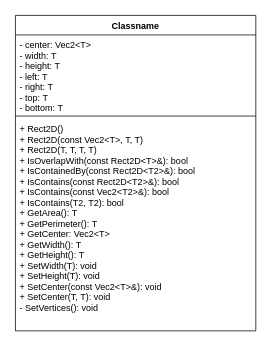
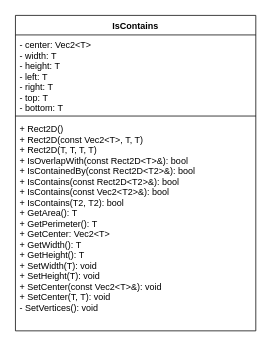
(135, 26) -> (135, 26)
